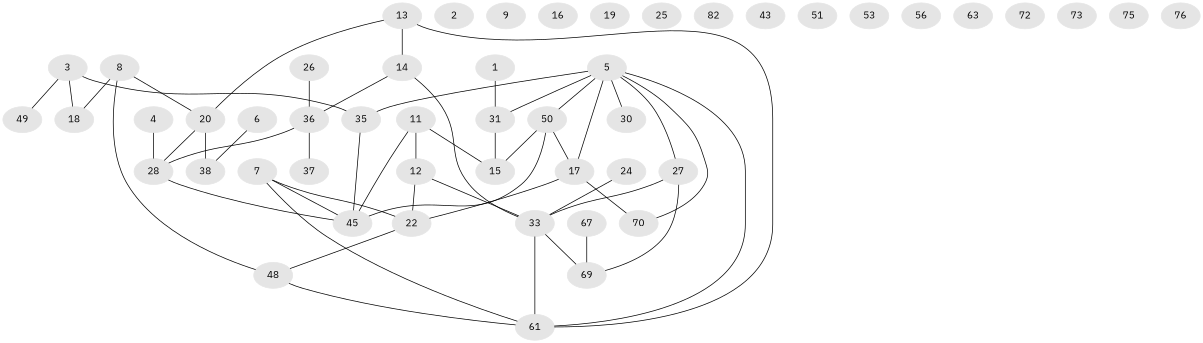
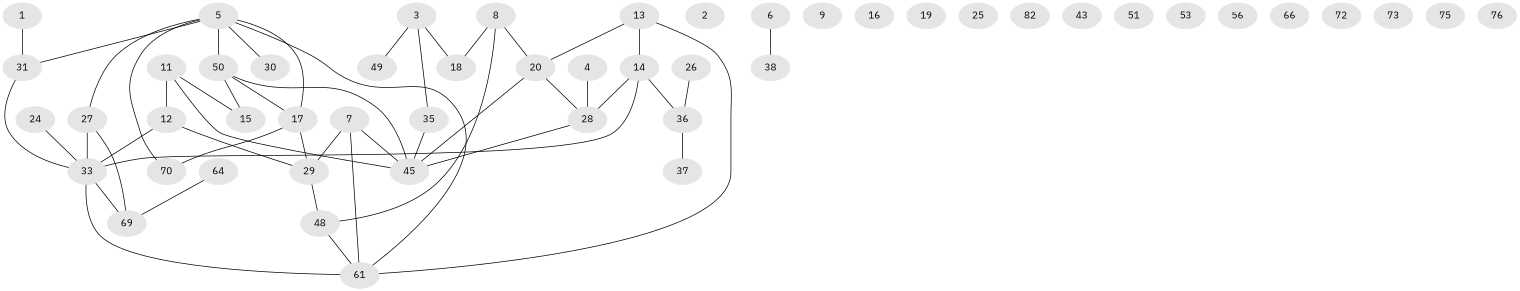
(973, 16) -> (1290, 16)
(482, 88) -> none
(241, 144) -> (614, 94)
(205, 146) -> (470, 122)
(495, 146) -> (14, 139)
(412, 223) -> (309, 172)
(587, 223) -> (218, 172)
